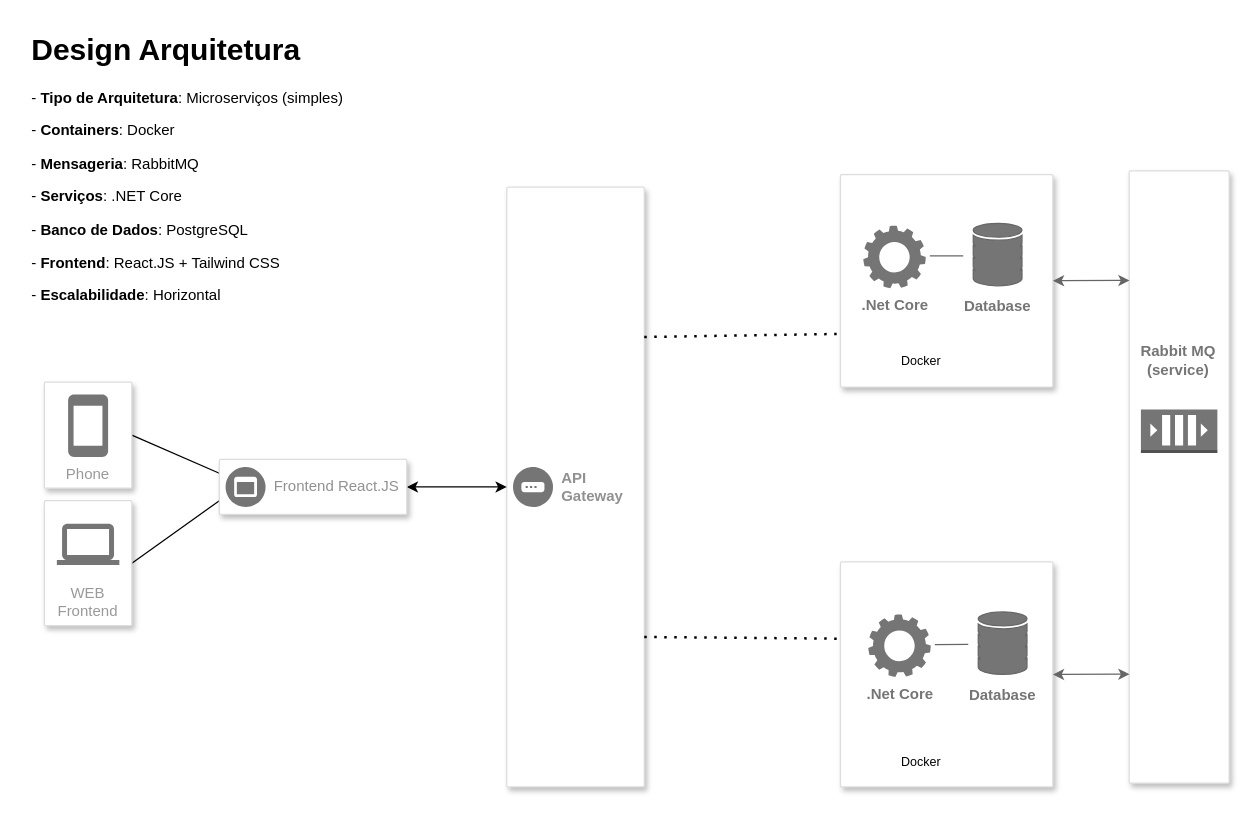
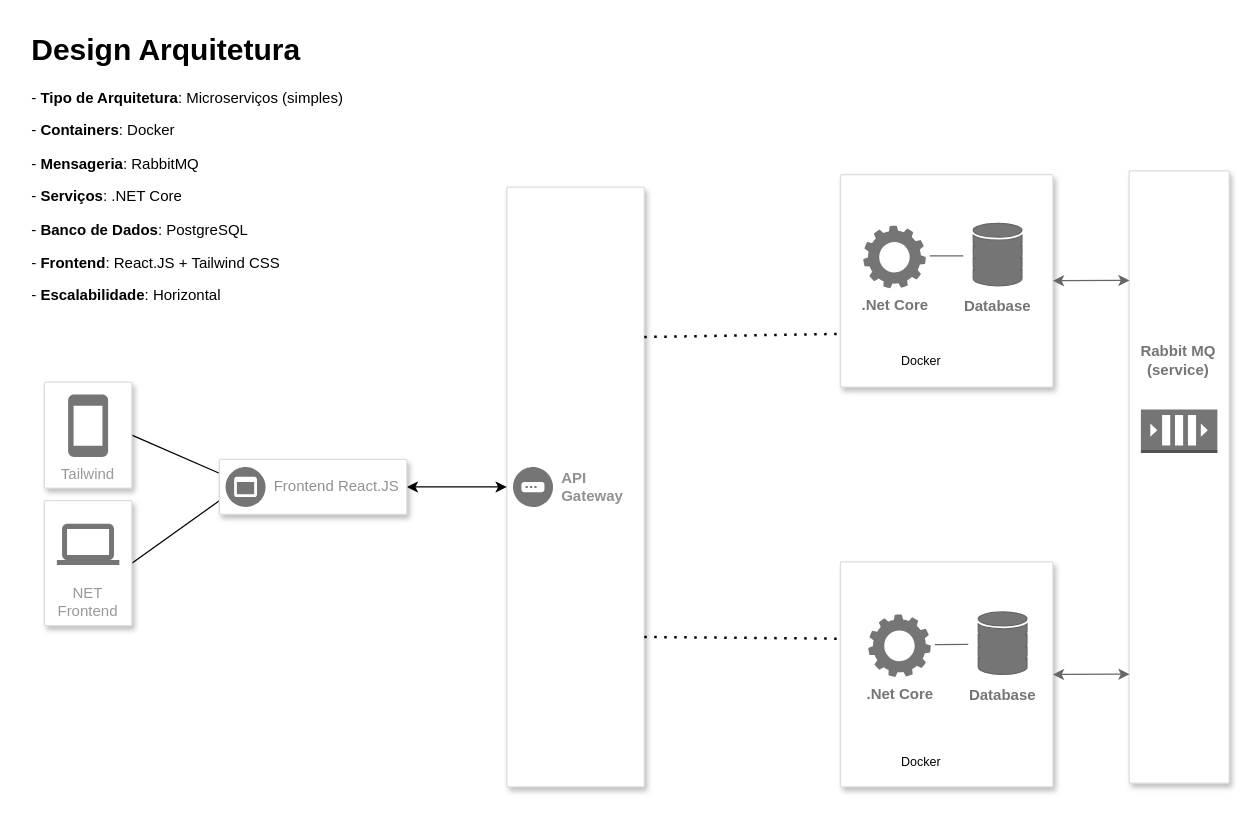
(88, 473) -> (88, 473)
(88, 601) -> (88, 601)
